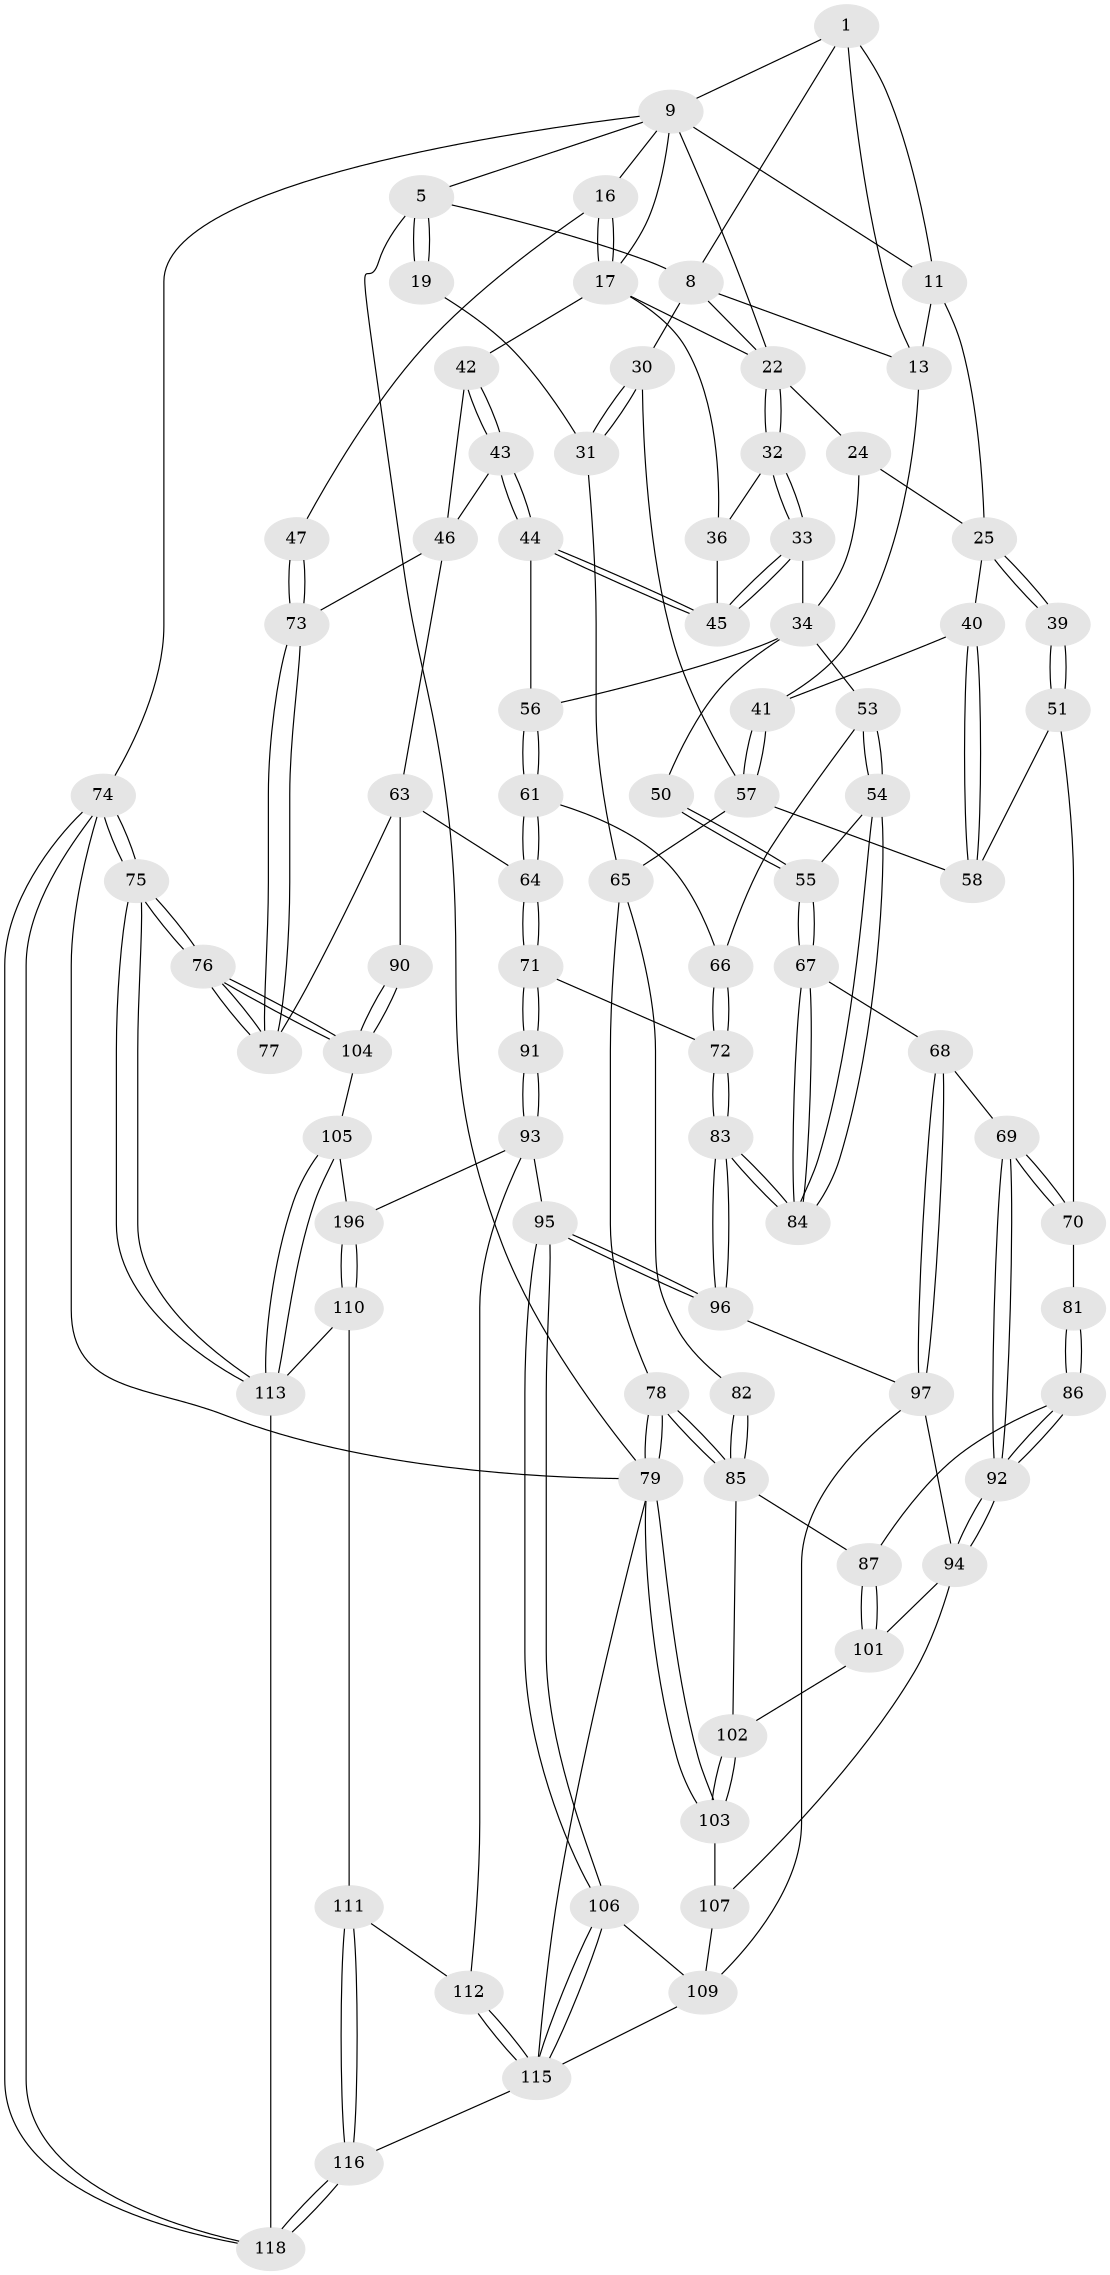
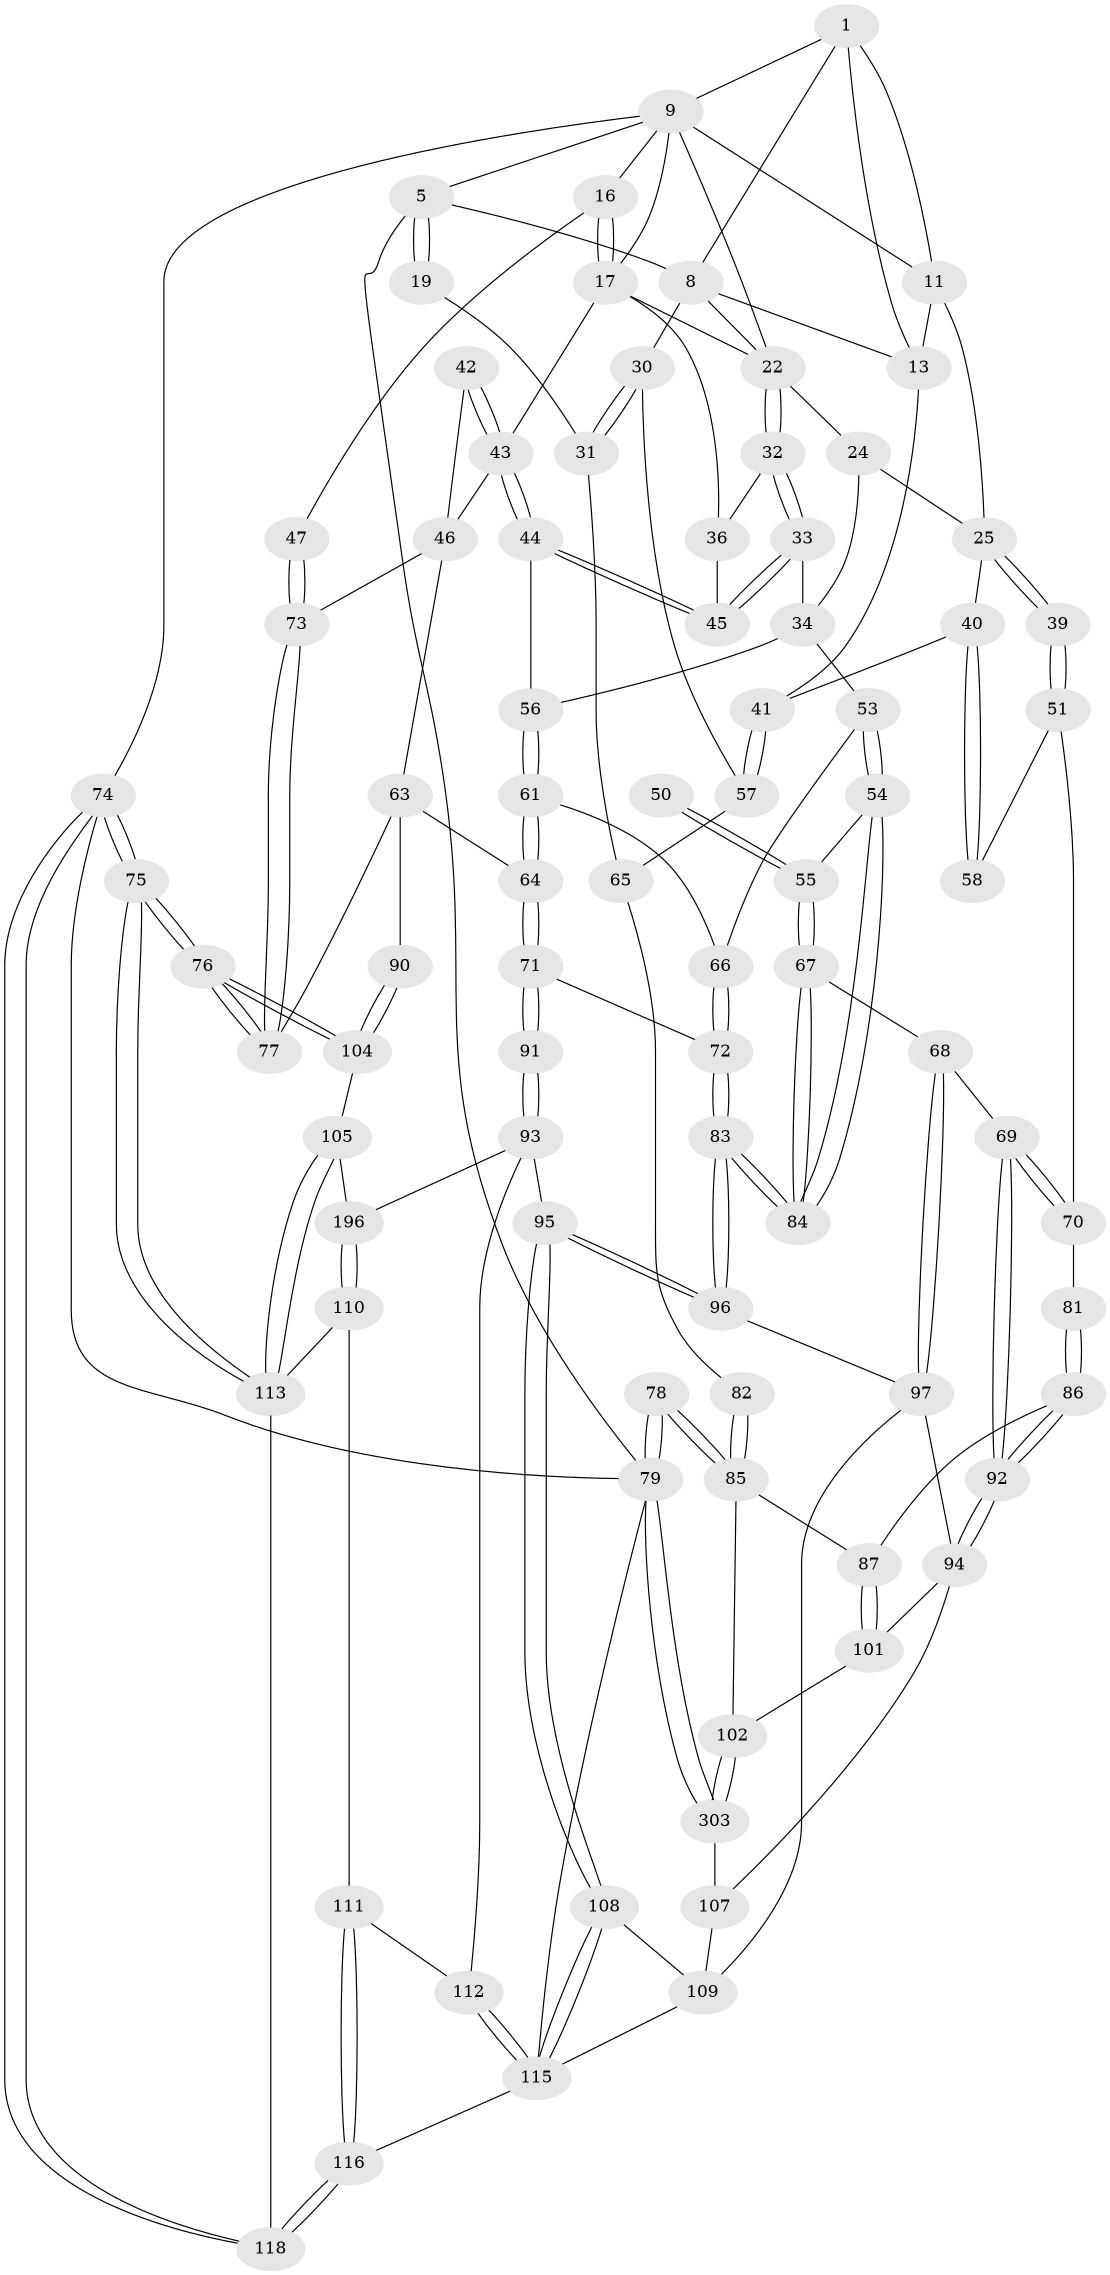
(536, 325) -> (553, 368)
(713, 697) -> none
(860, 838) -> none
(610, 1140) -> none
(715, 1822) -> (715, 1822)
(604, 1907) -> (604, 1907)
